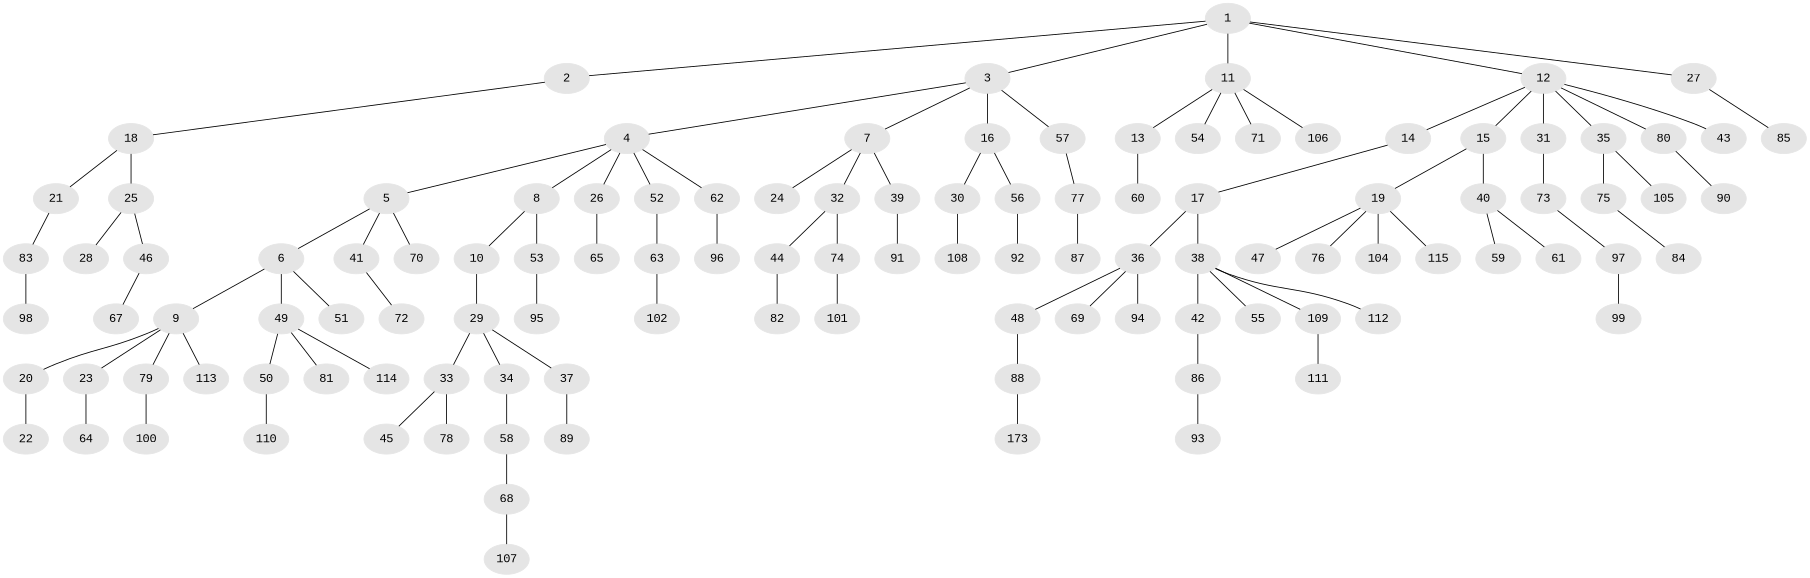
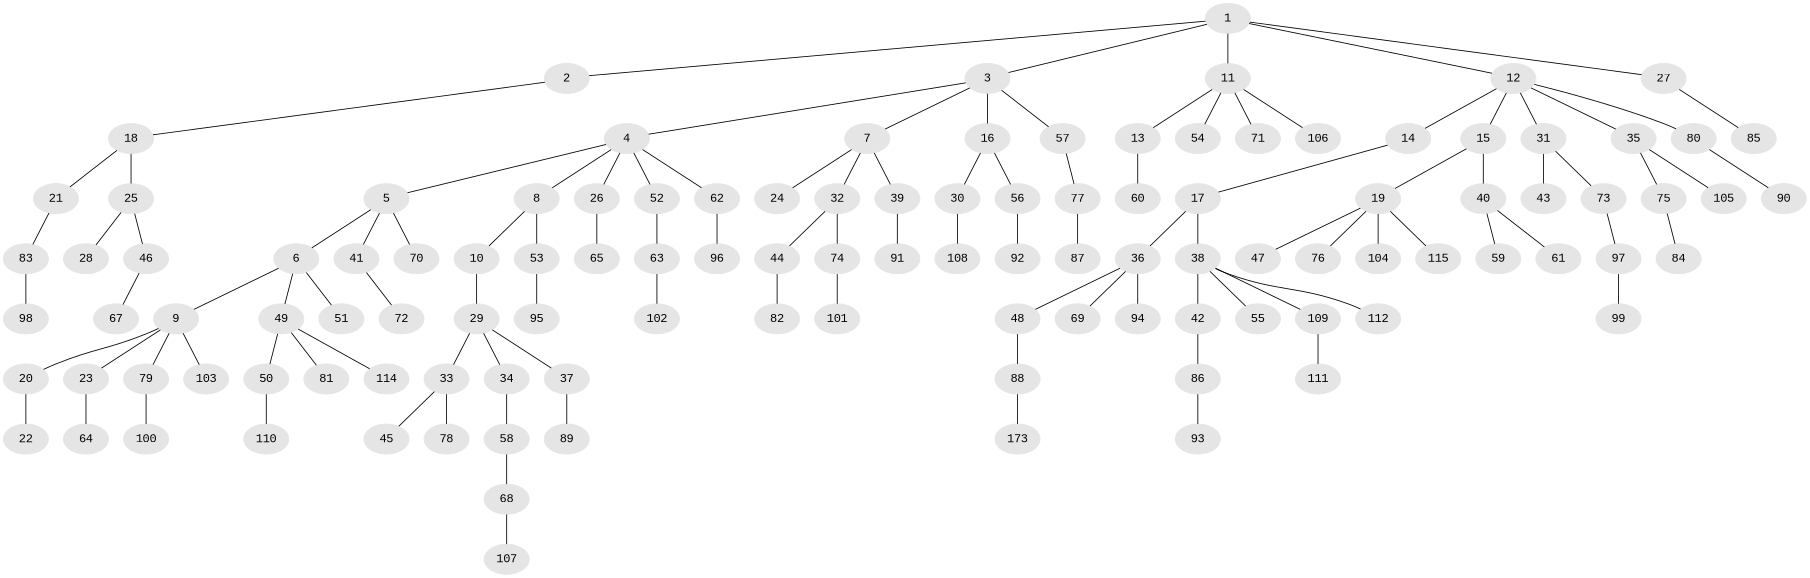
(1636, 104) -> (1543, 169)
(206, 379) -> (206, 379)
